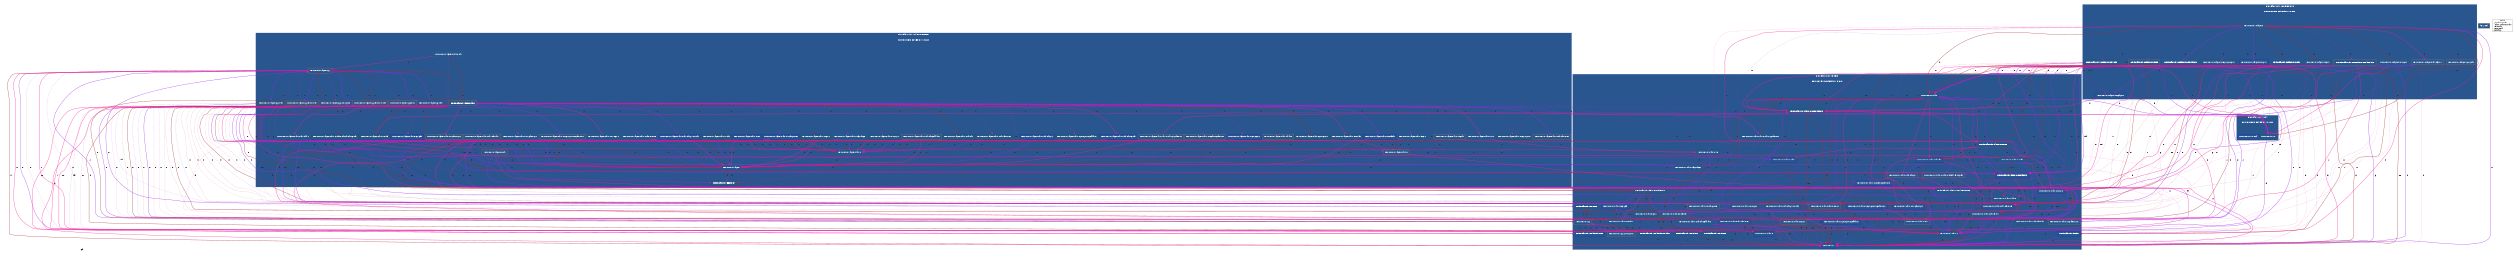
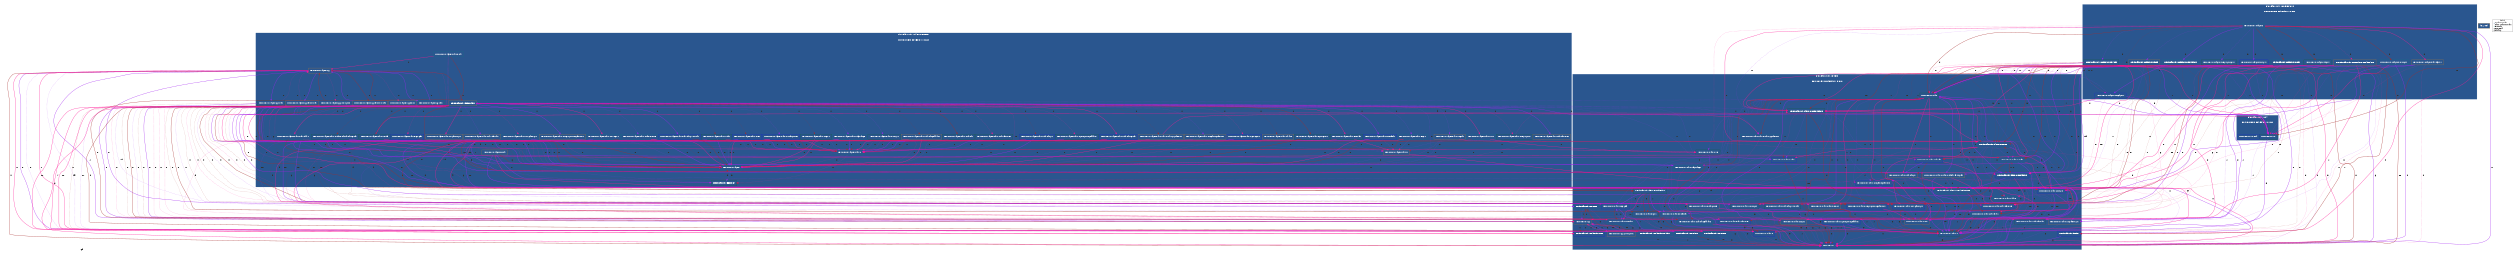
(2461, 62) -> none
